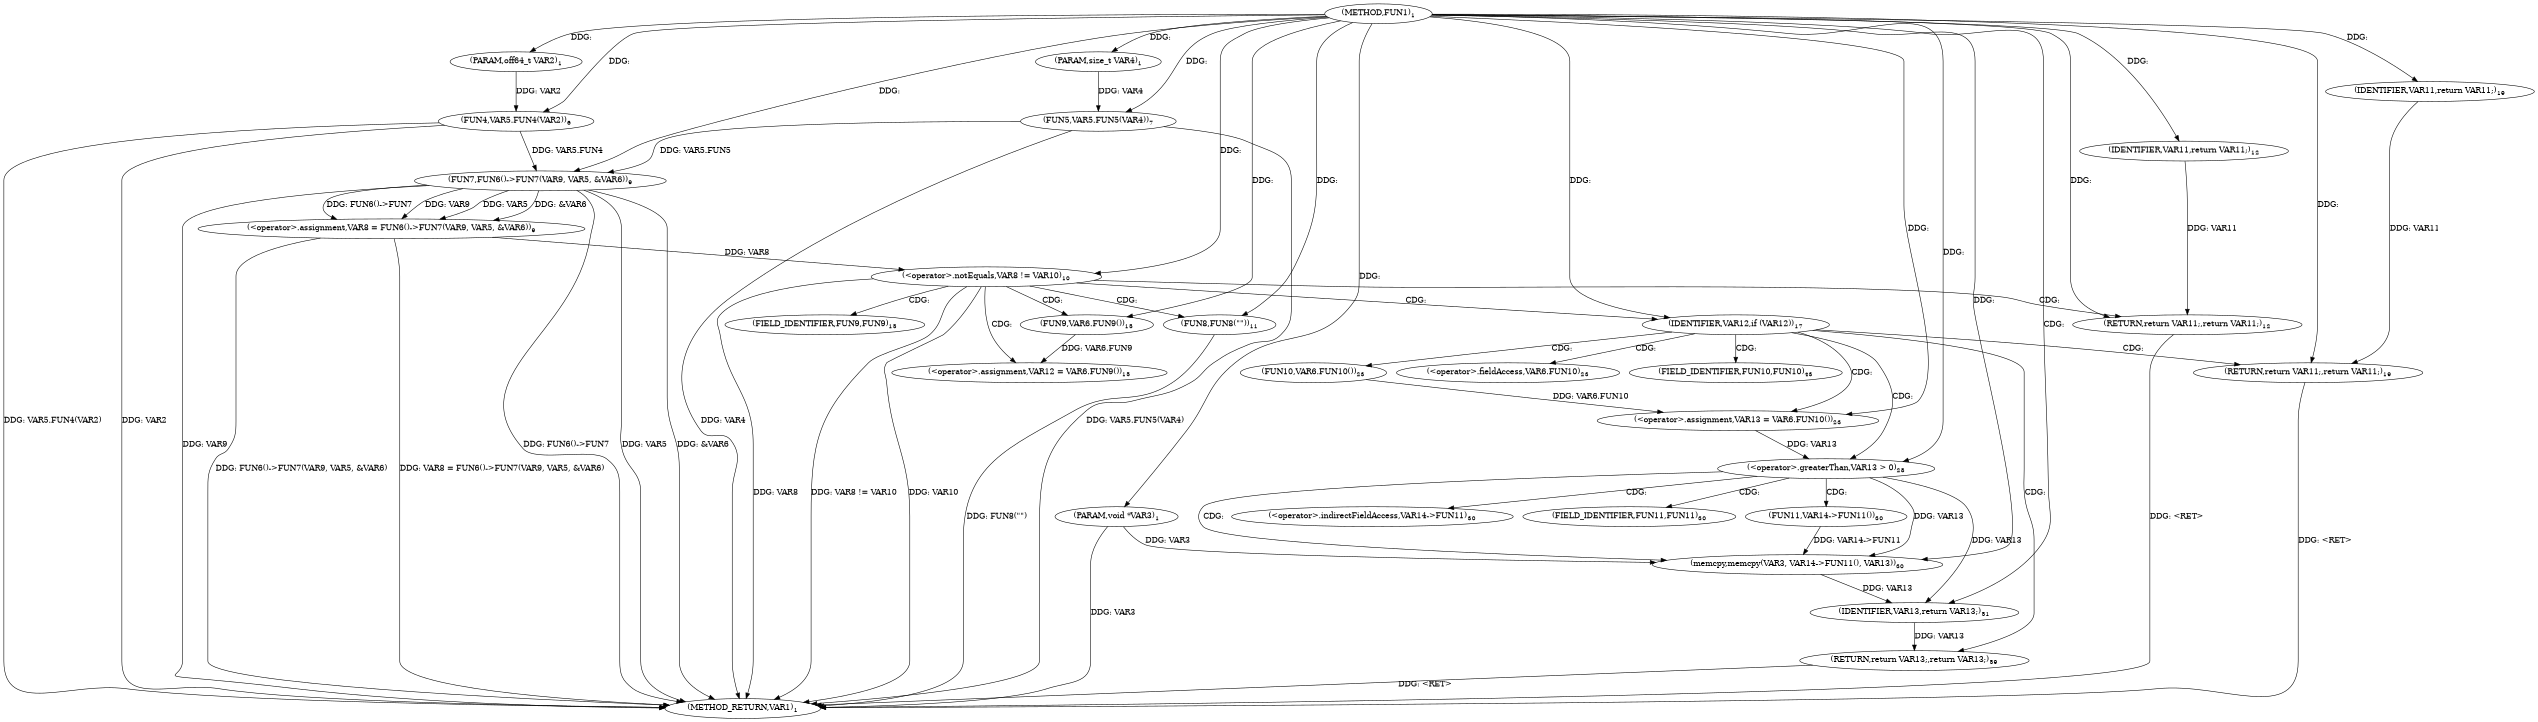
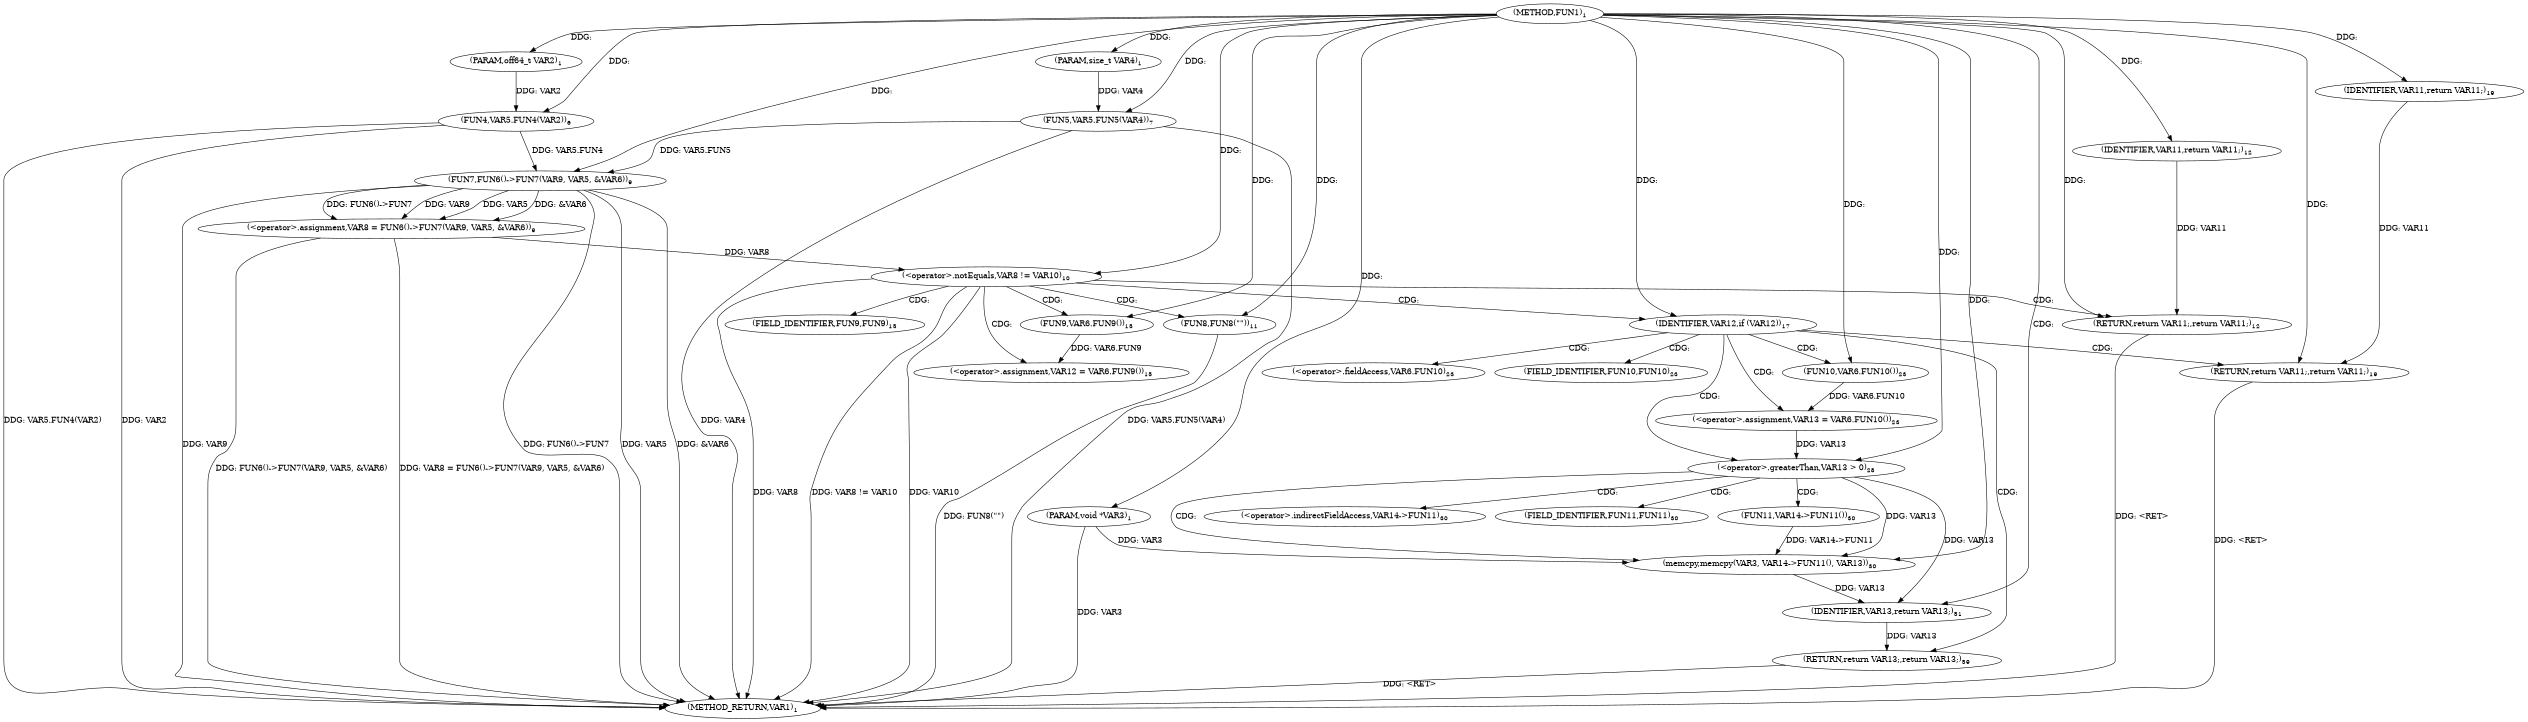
(1874, 50) -> (1844, 84)
(1809, 372) -> (1674, 372)
